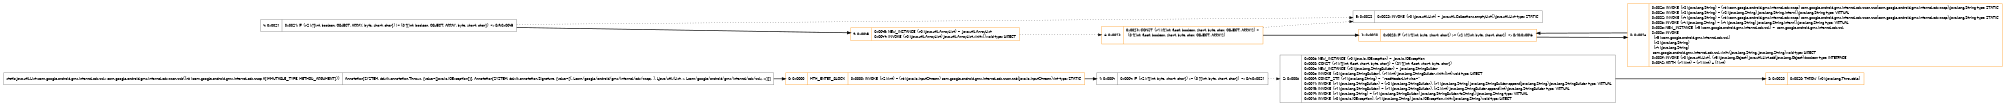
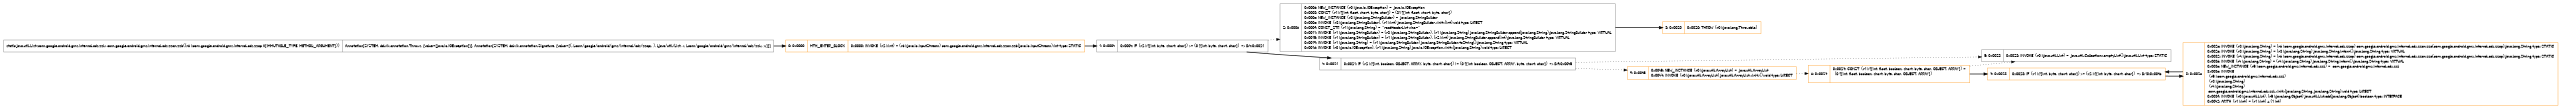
(682, 30) -> (1600, 69)
none -> (1287, 55)
